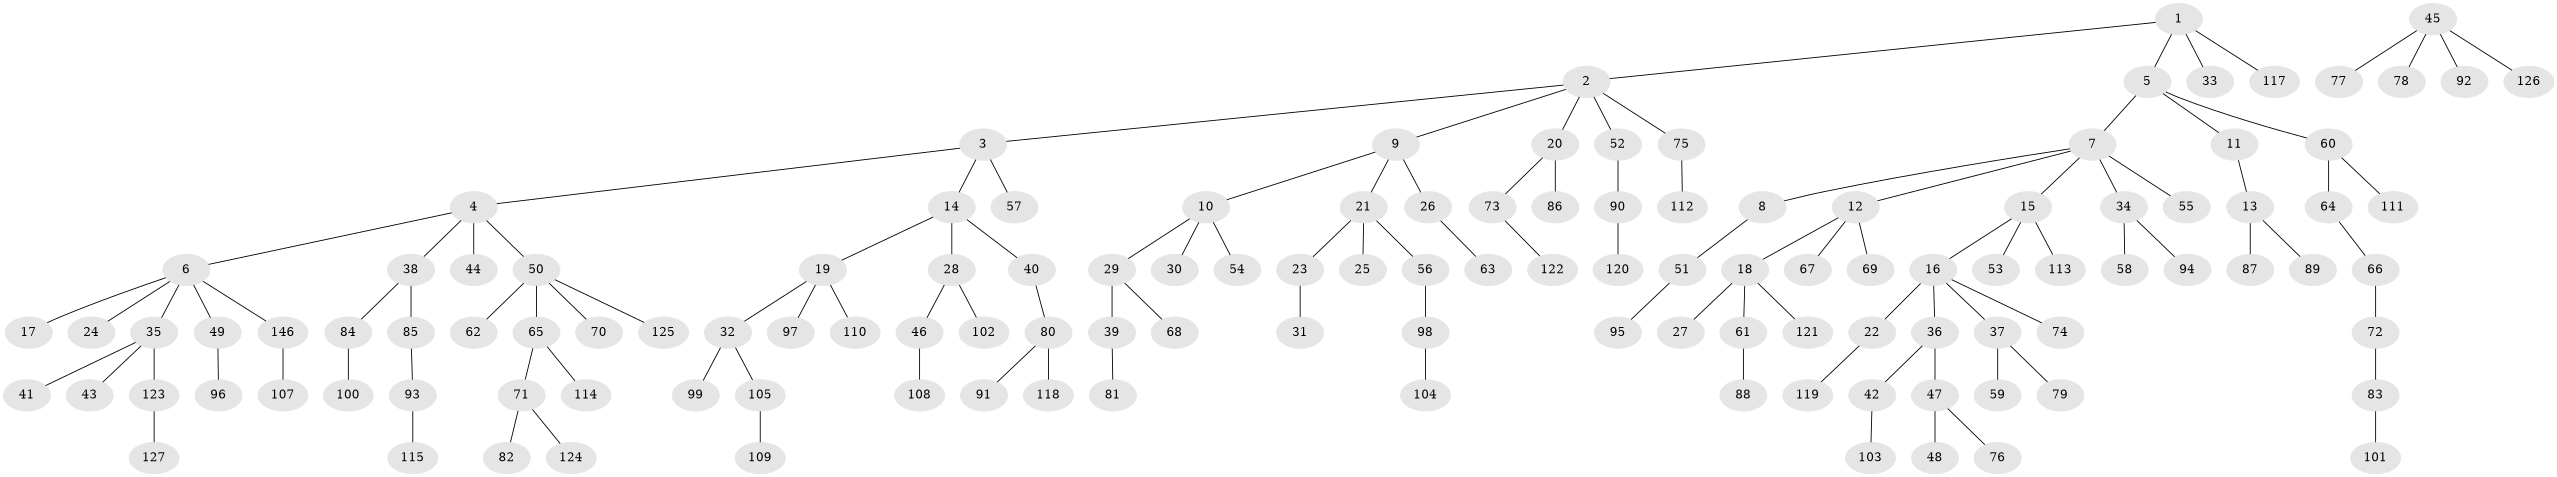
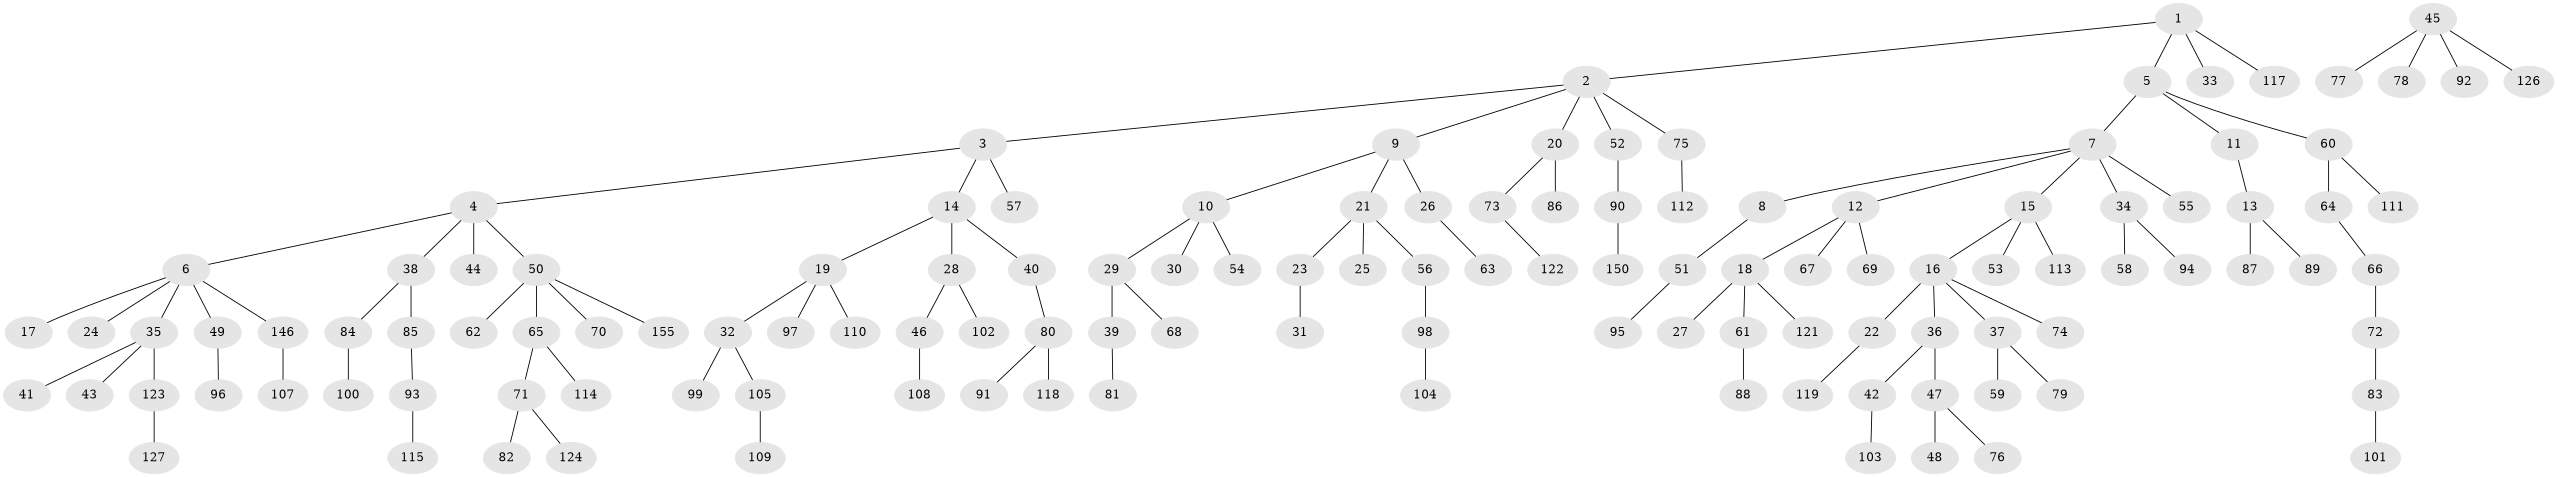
(1618, 270) -> (1618, 270)
(664, 333) -> (664, 333)
